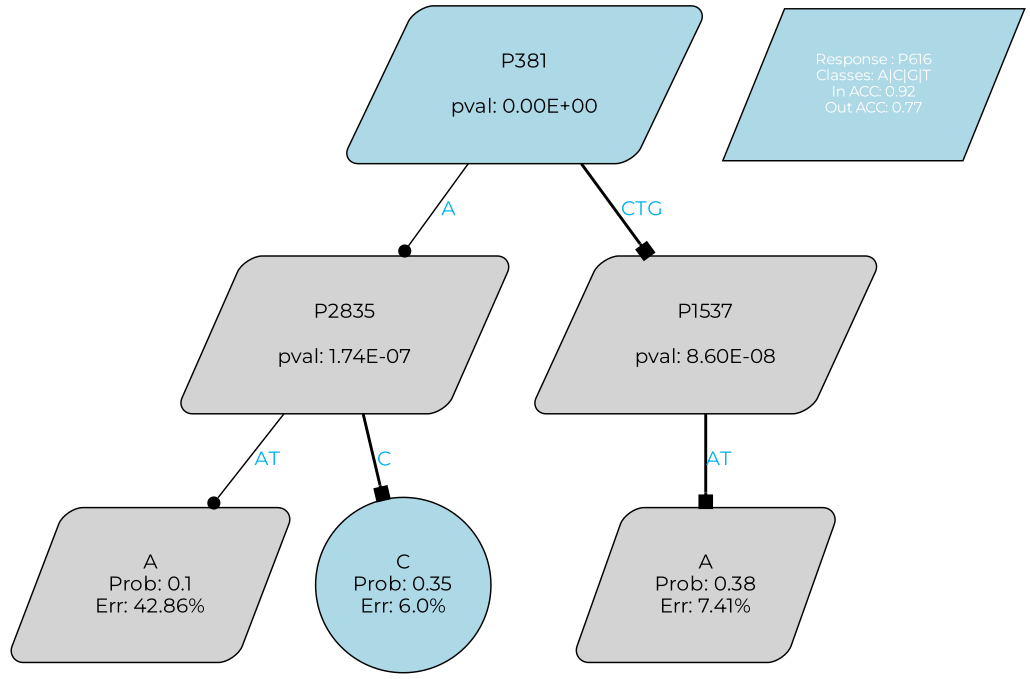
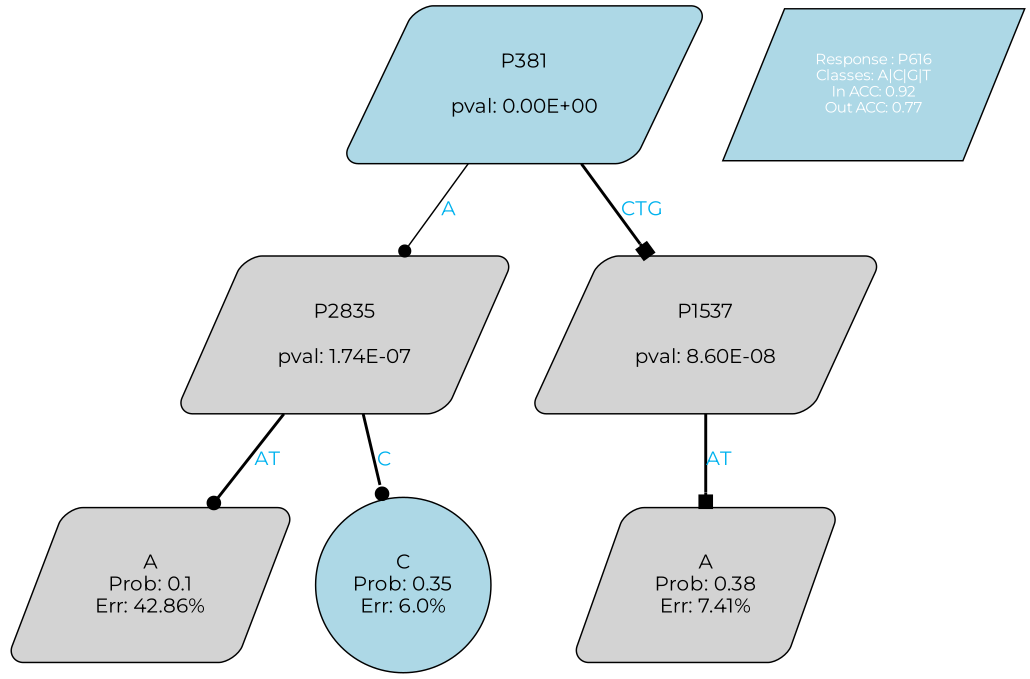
(372, 449) -> (372, 449)
(251, 456) -> (251, 456)
